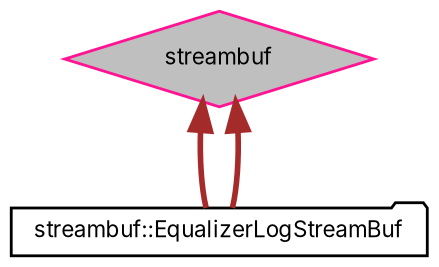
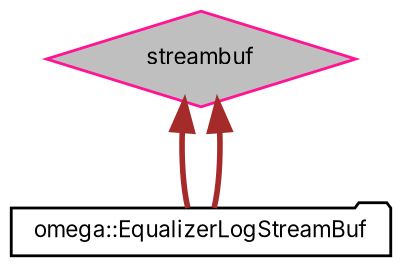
(219, 232) -> (201, 232)
